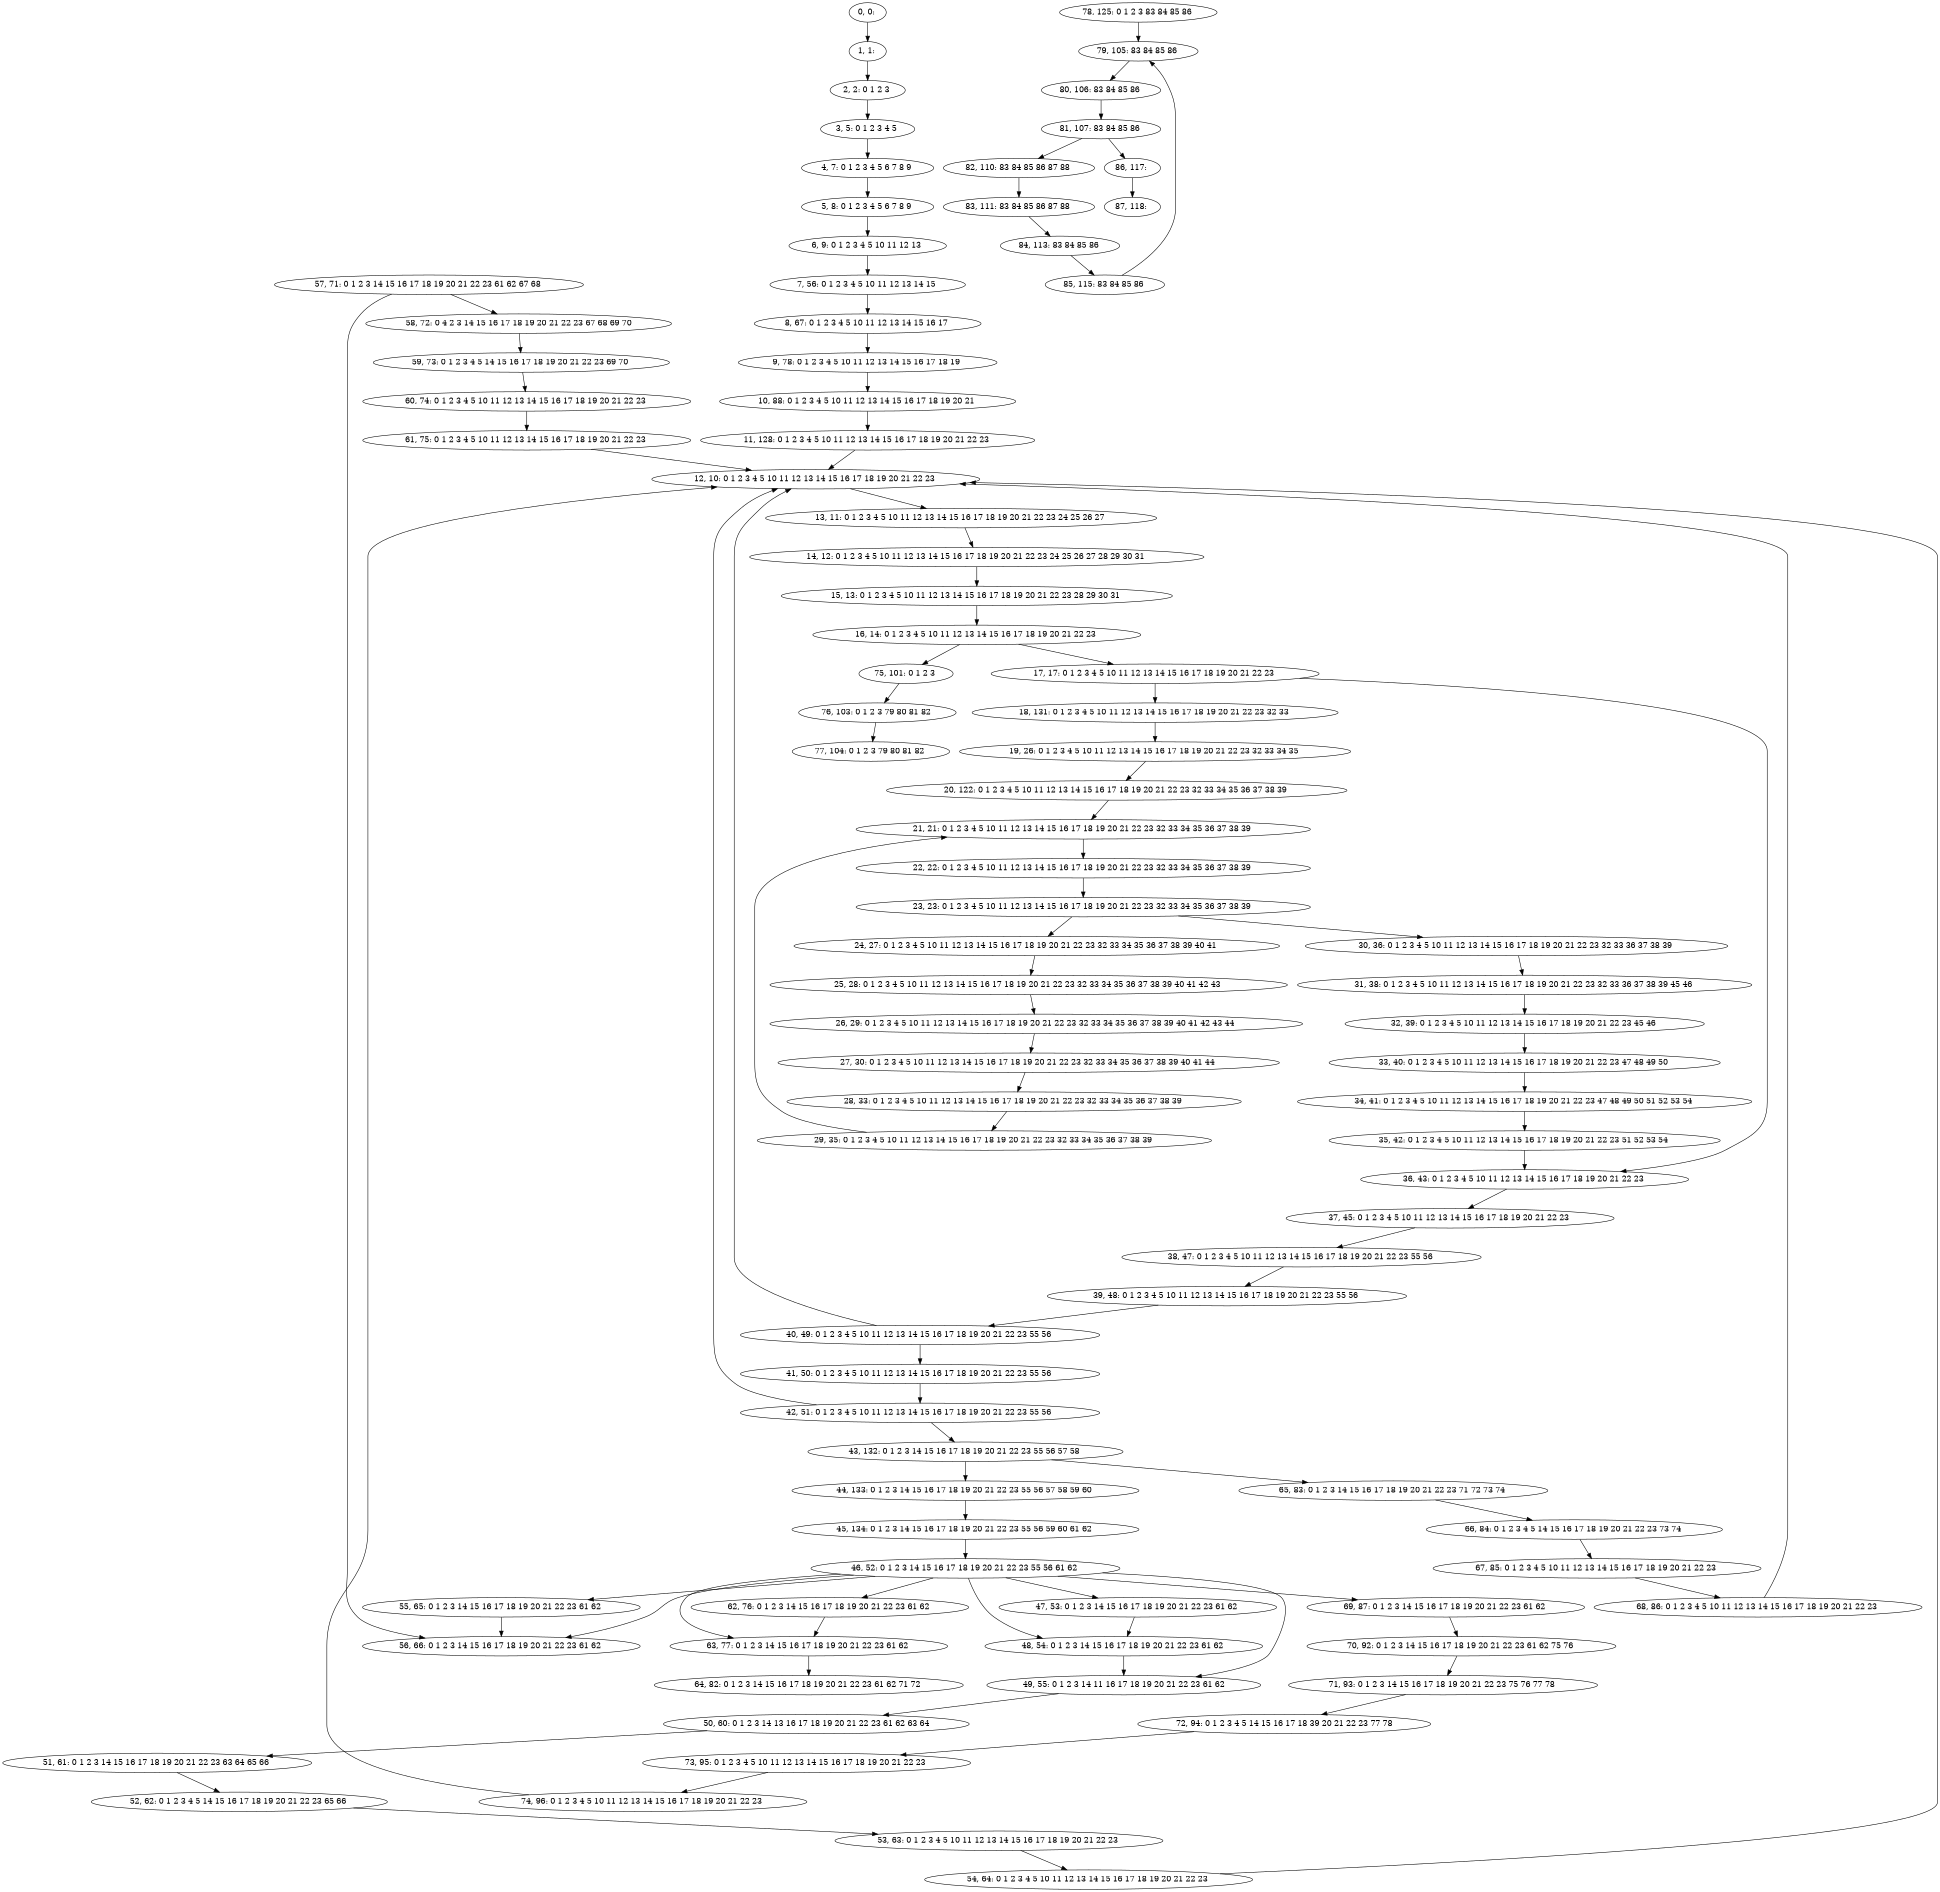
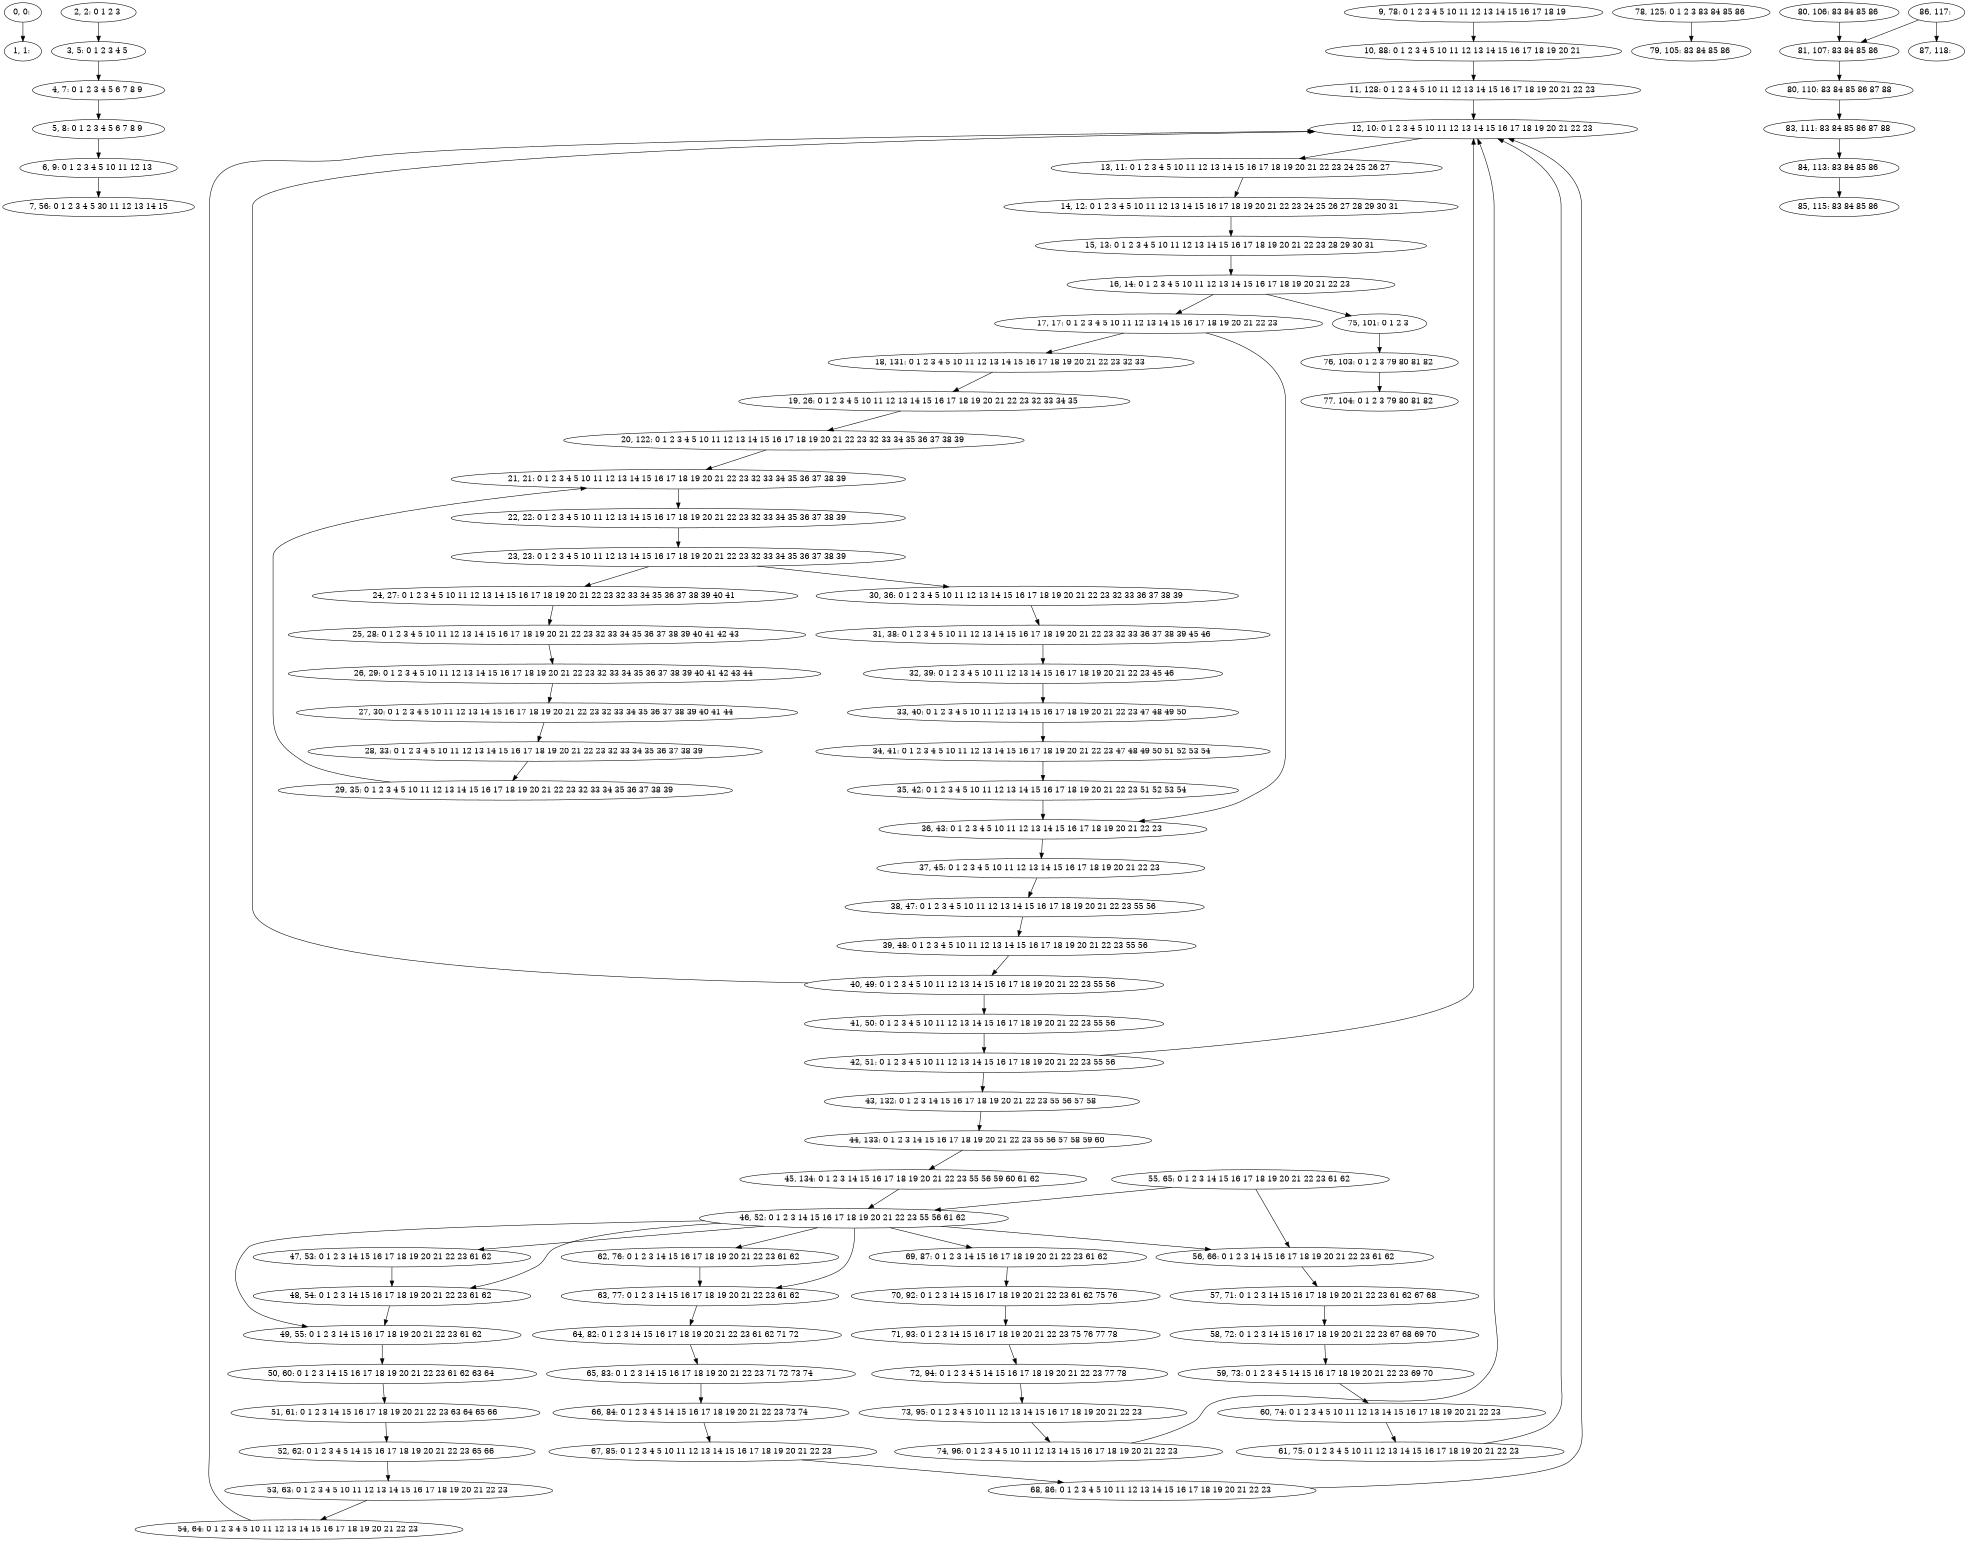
(868, 68) -> none
(1122, 69) -> none
(1115, 146) -> (1892, 30)
(1019, 168) -> (1839, 90)
(1176, 178) -> none
(868, 285) -> (99, 207)
(519, 324) -> (1324, 1335)
(868, 324) -> none
(347, 980) -> (1308, 1275)
(1177, 1471) -> (693, 1352)
(685, 1592) -> (1056, 1198)
(1124, 1685) -> (382, 1335)
(816, 1724) -> (382, 1374)
(1284, 1724) -> (1020, 1374)
